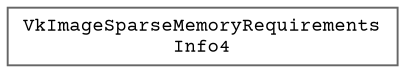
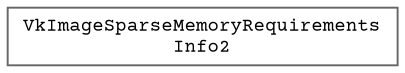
(203, 36) -> (203, 36)
